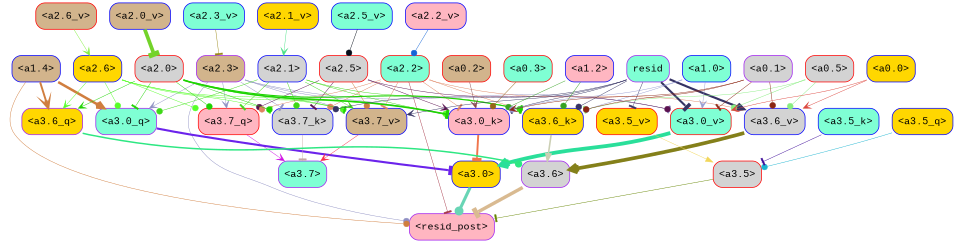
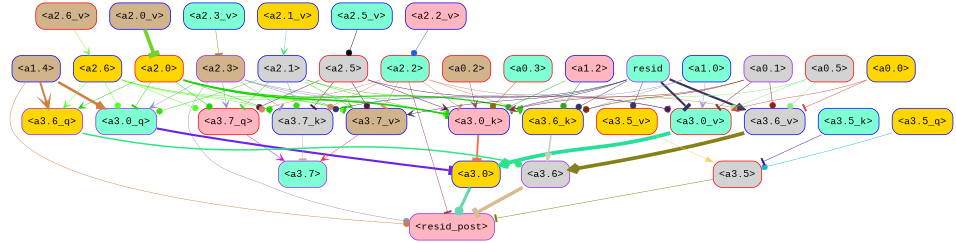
(159, 69) -> (159, 69)
(358, 93) -> (358, 93)
(638, 93) -> (638, 93)
(837, 93) -> (837, 93)
